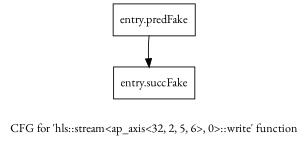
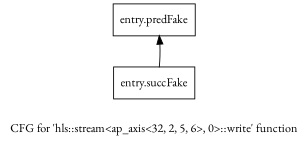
(148, 47) -> (160, 56)
